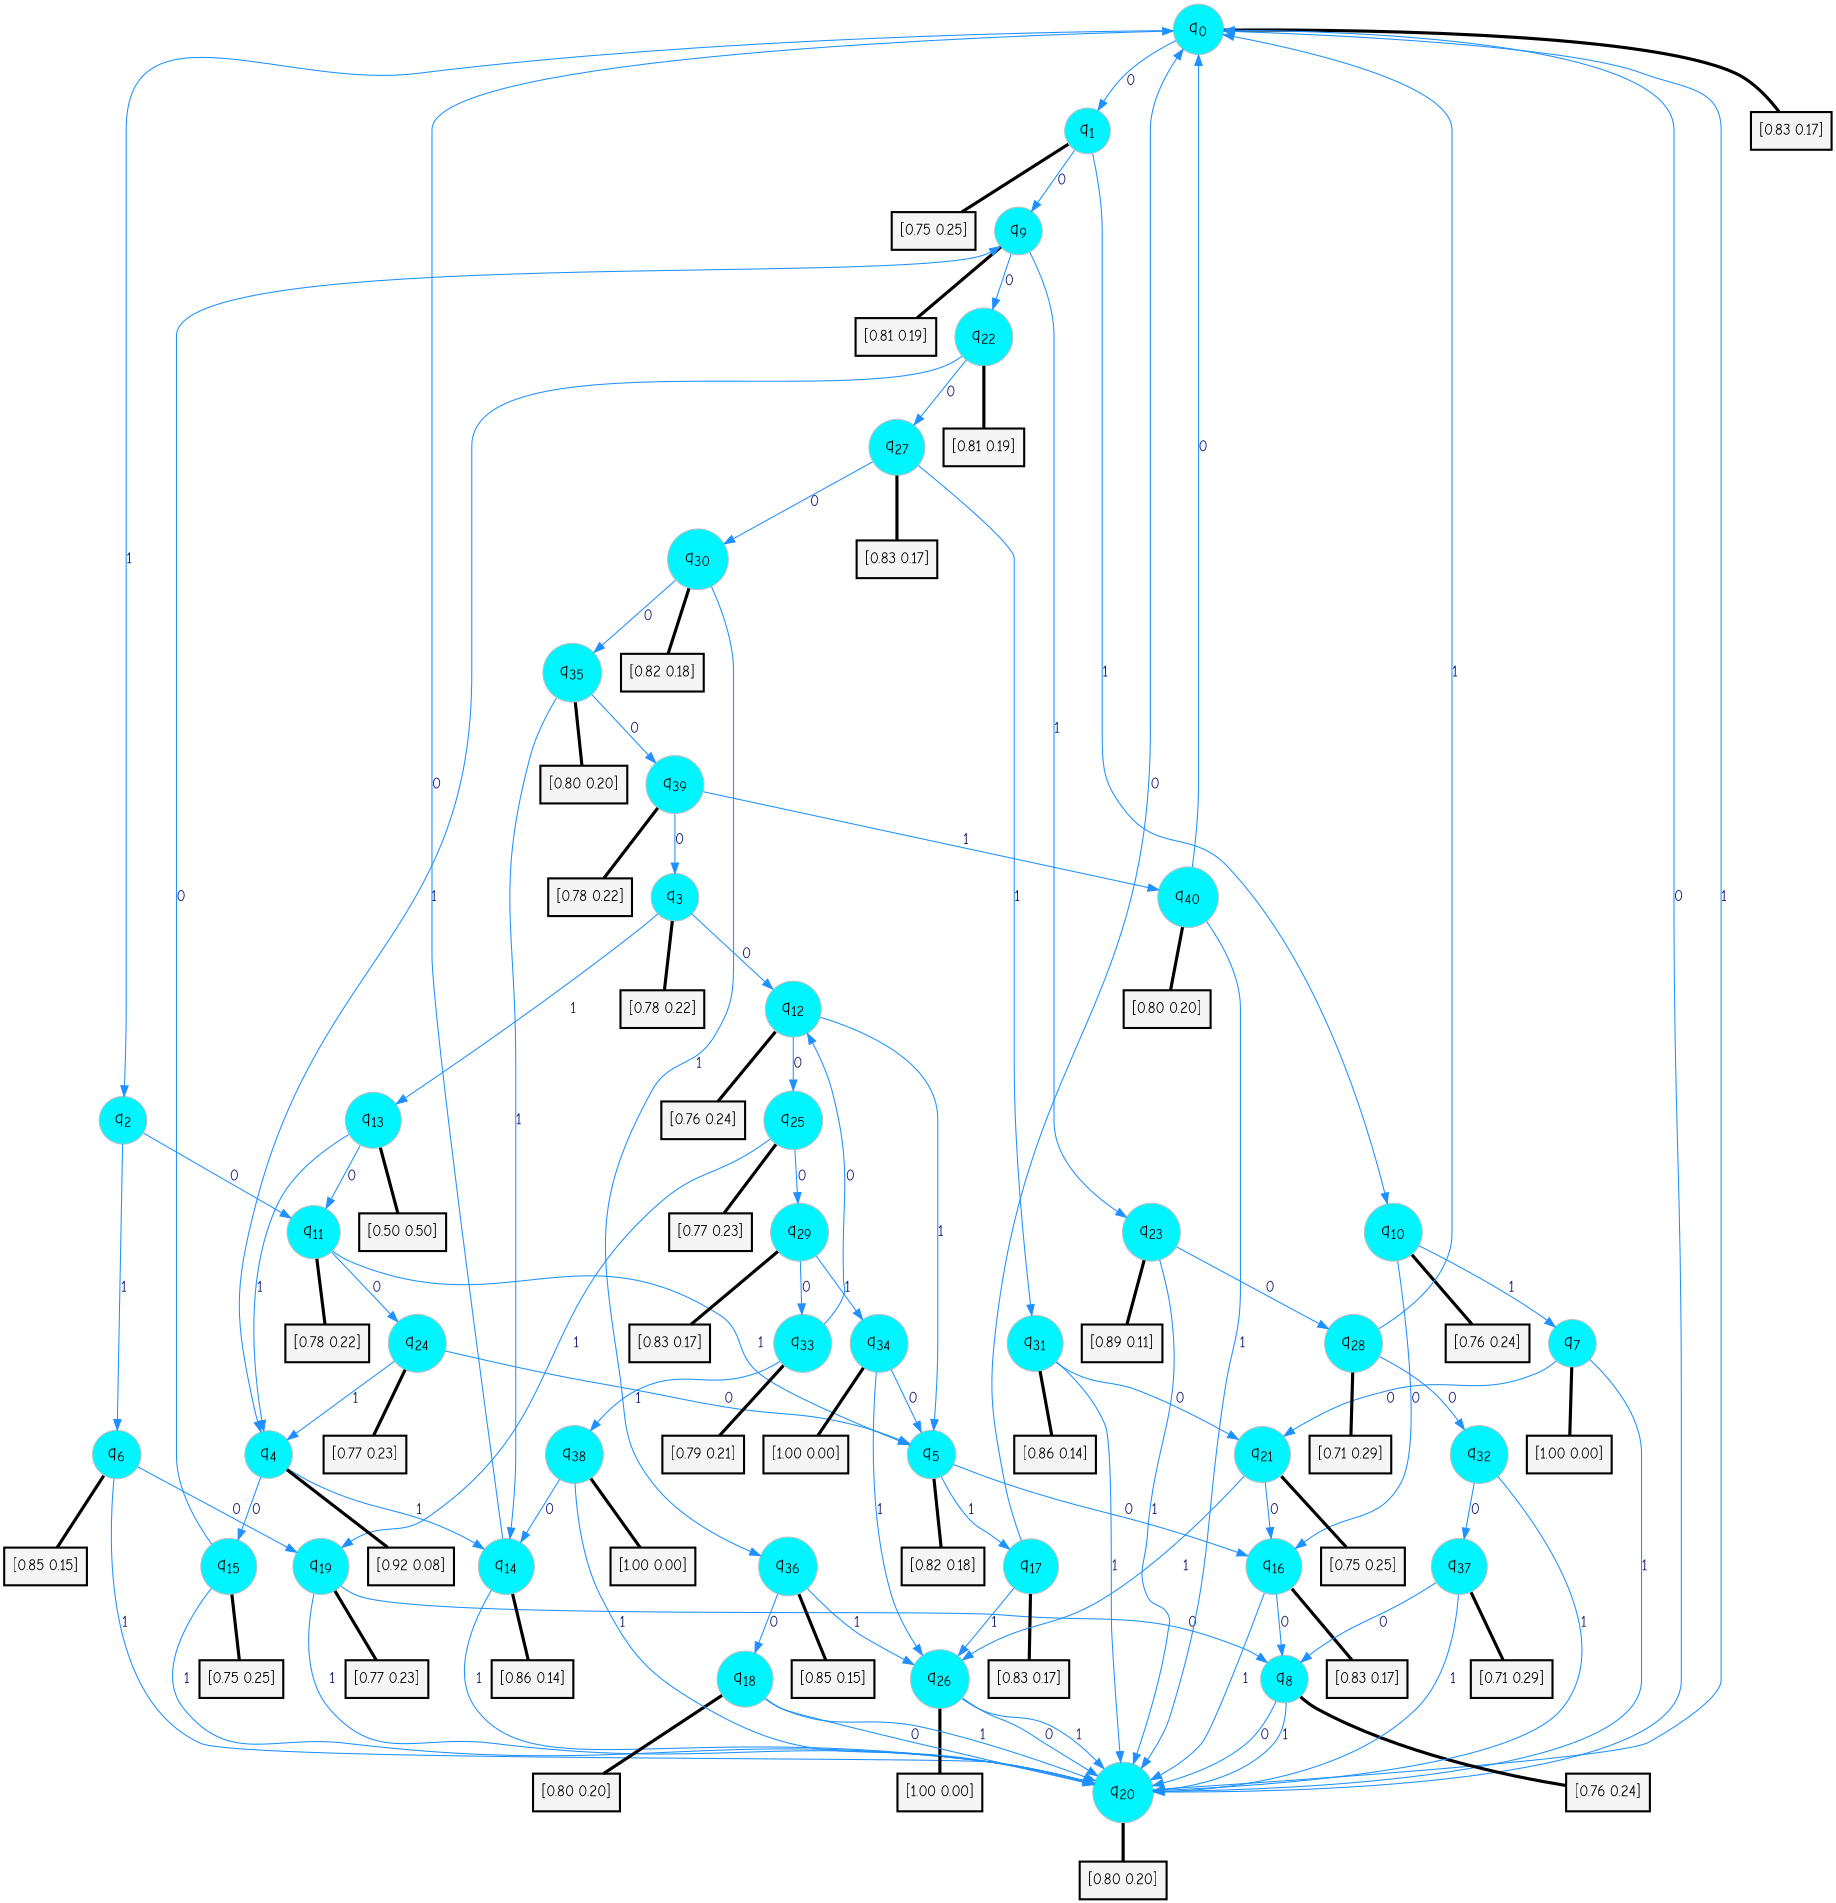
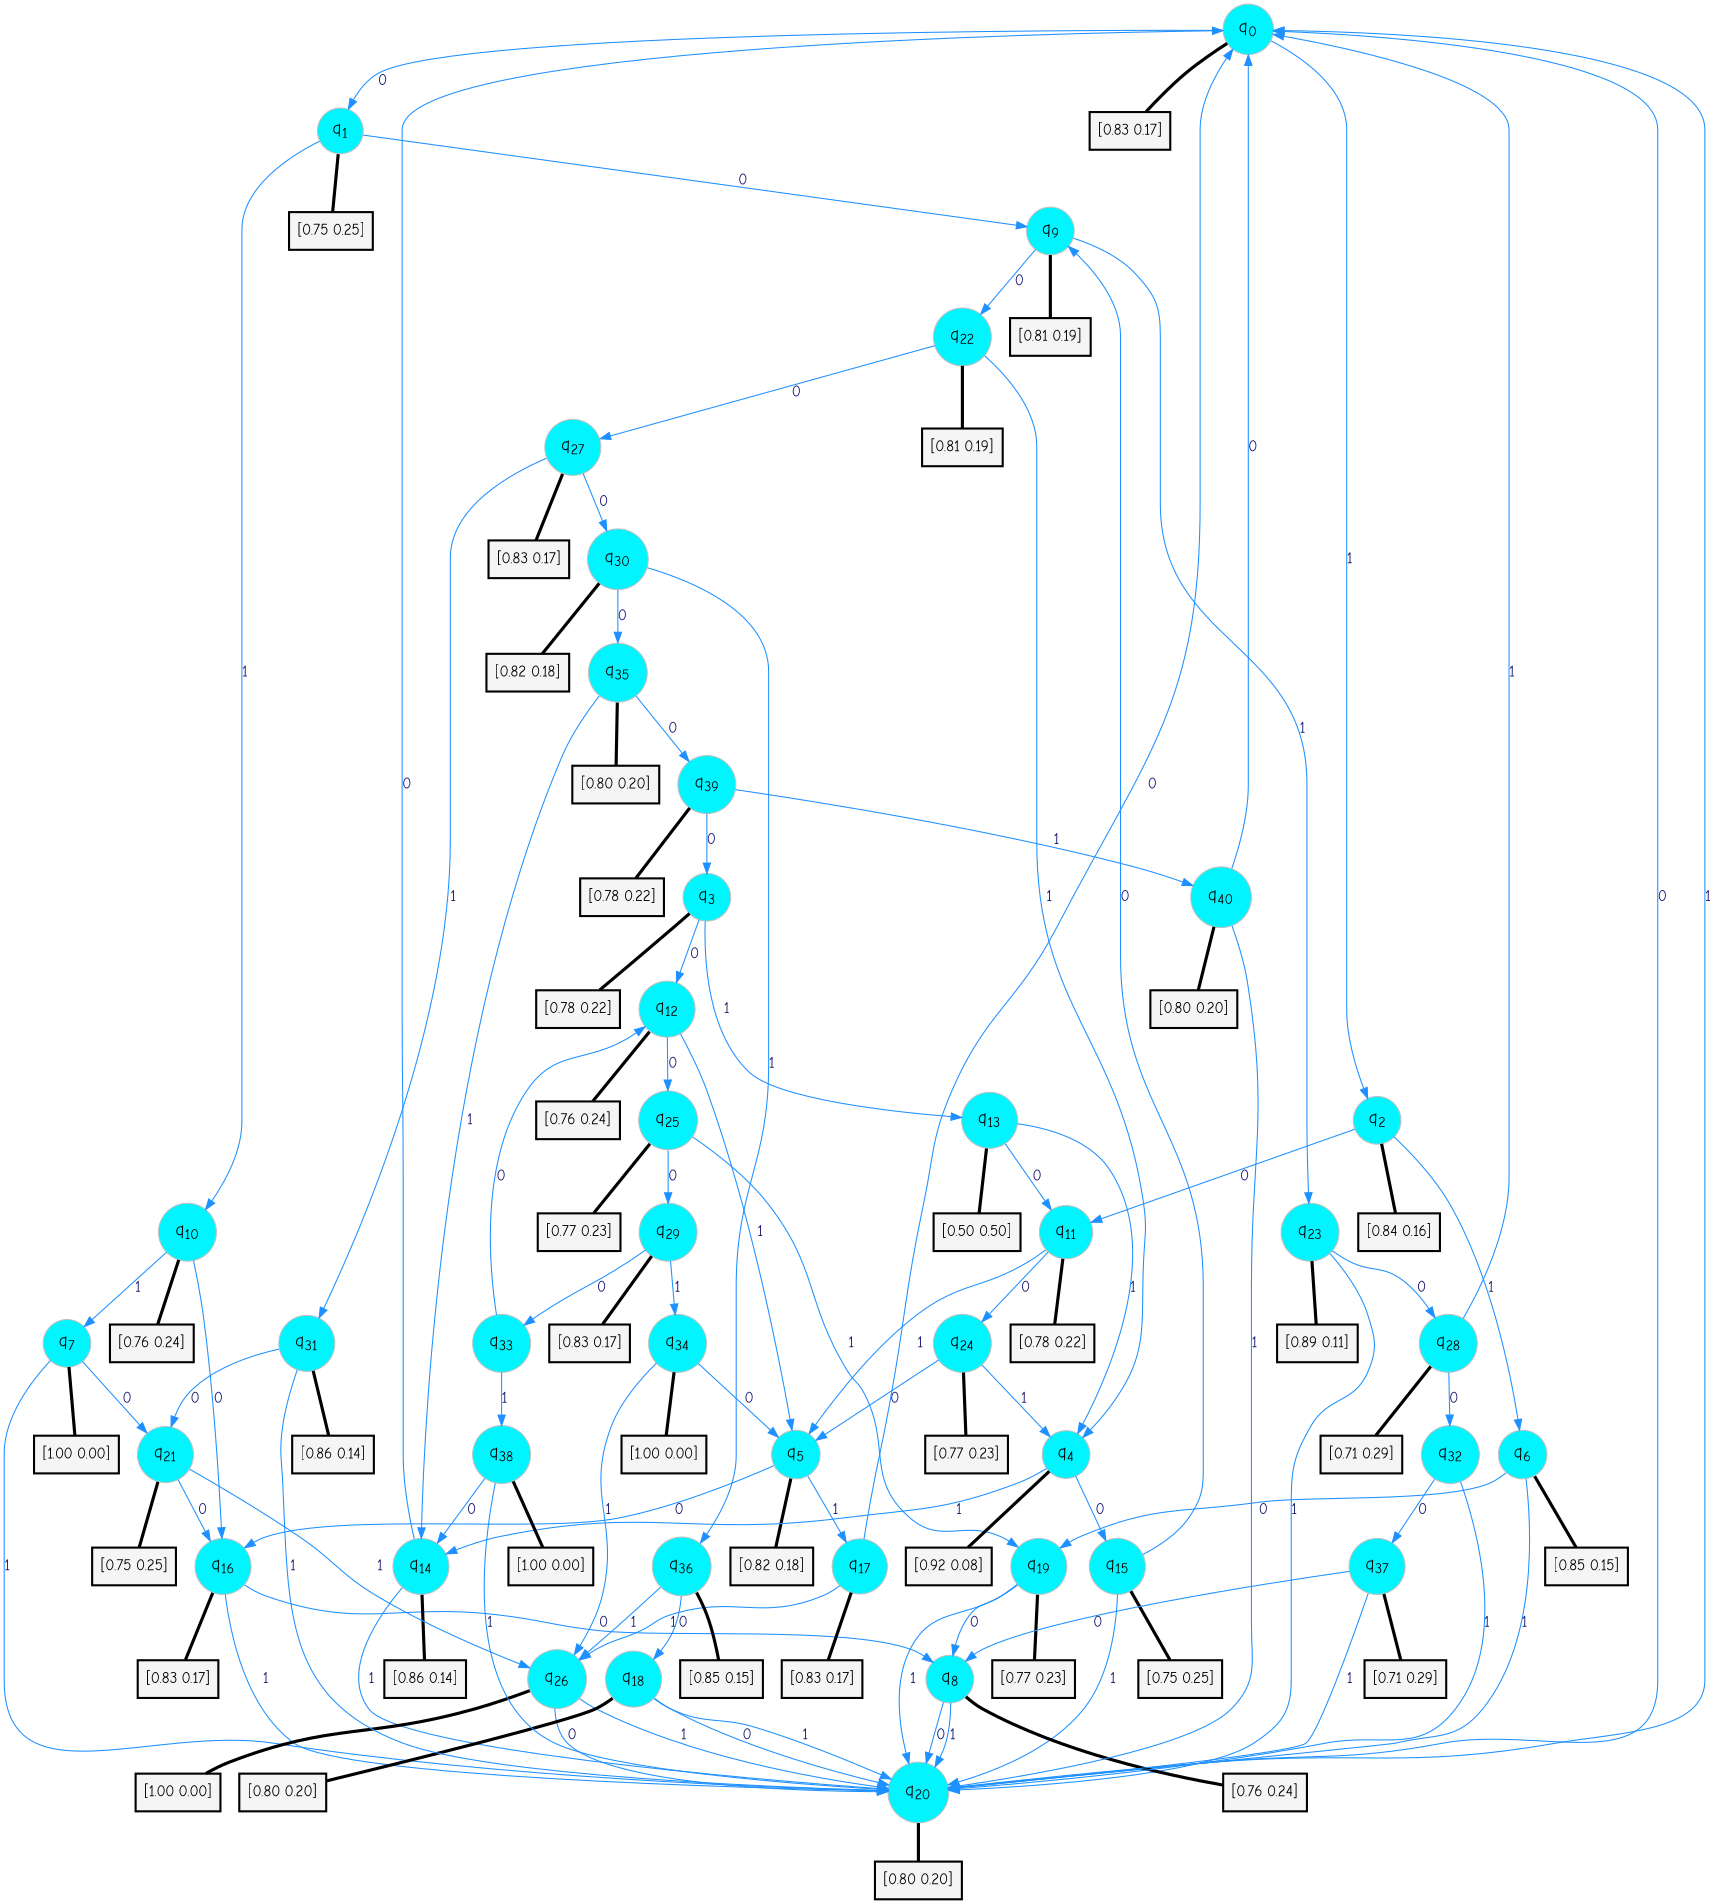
none -> (1399, 1232)
(703, 1455) -> none
